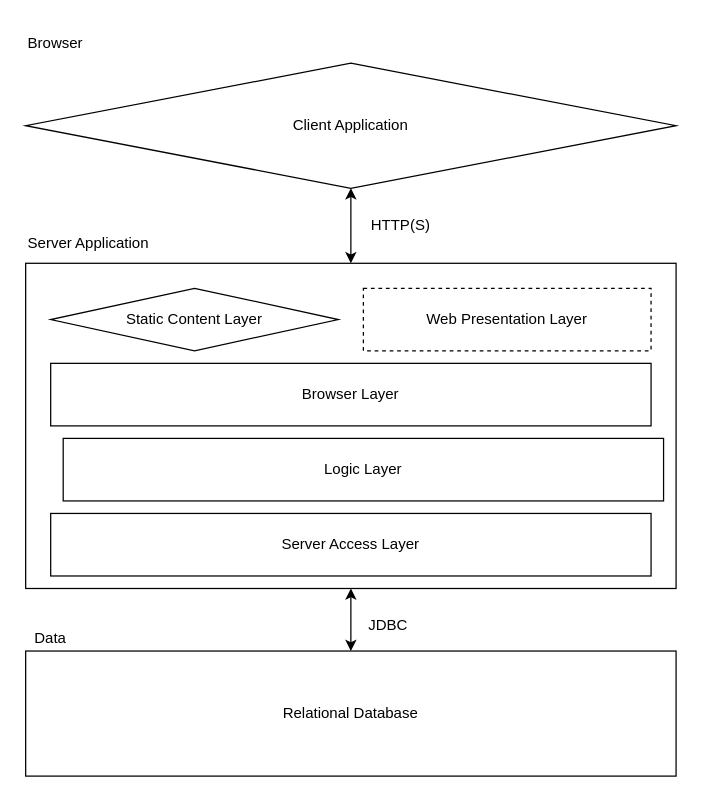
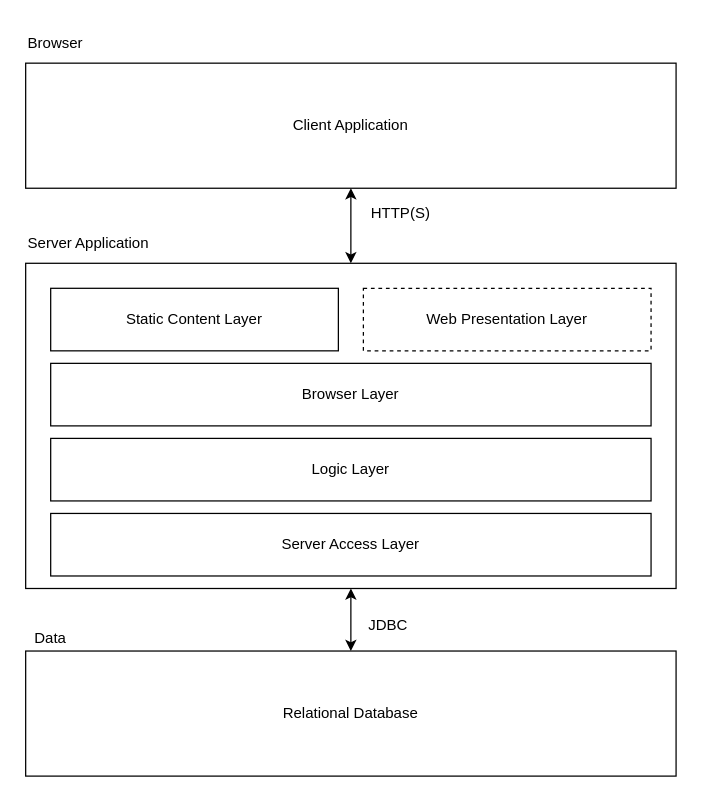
(351, 126) -> (351, 126)
(401, 226) -> (401, 213)
(194, 319) -> (194, 319)
(363, 469) -> (351, 469)
